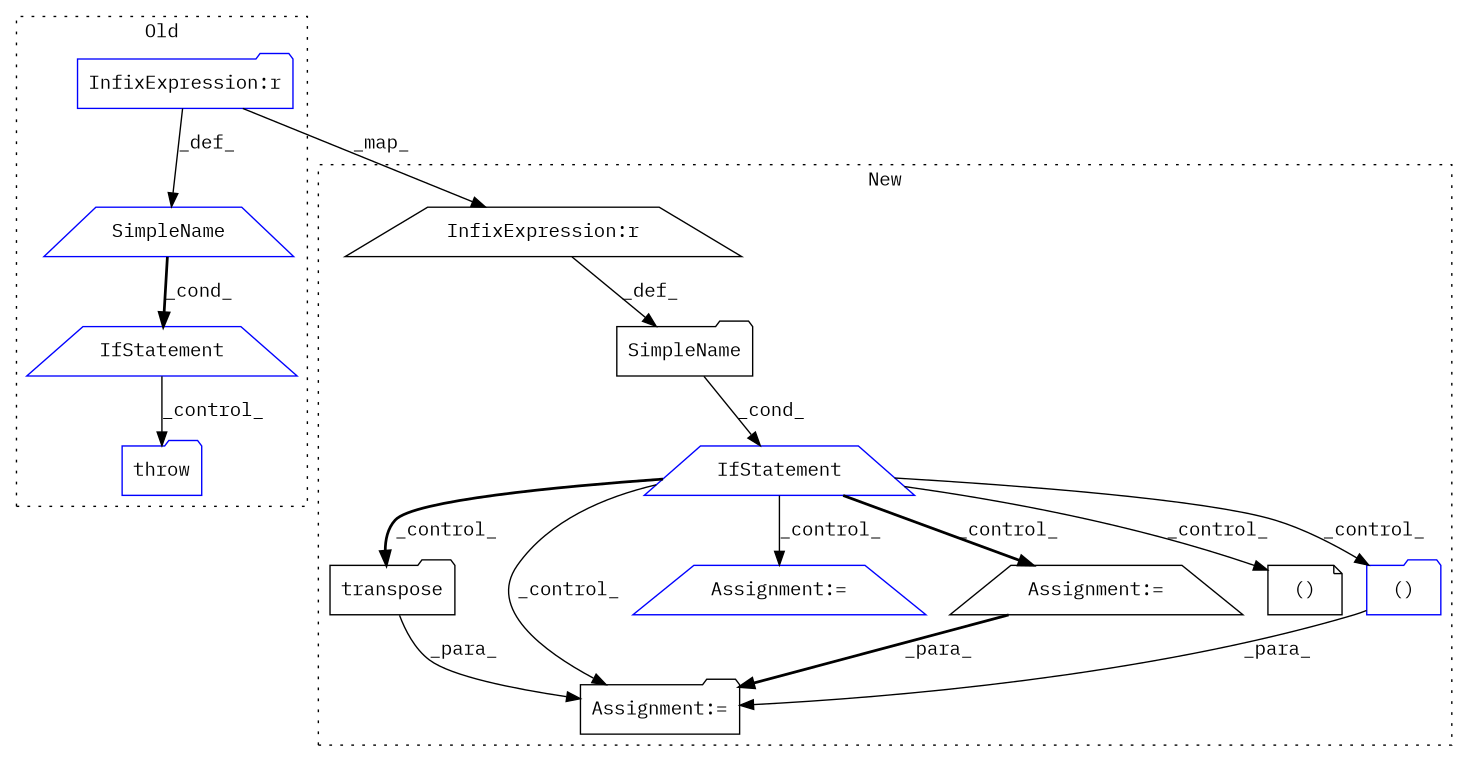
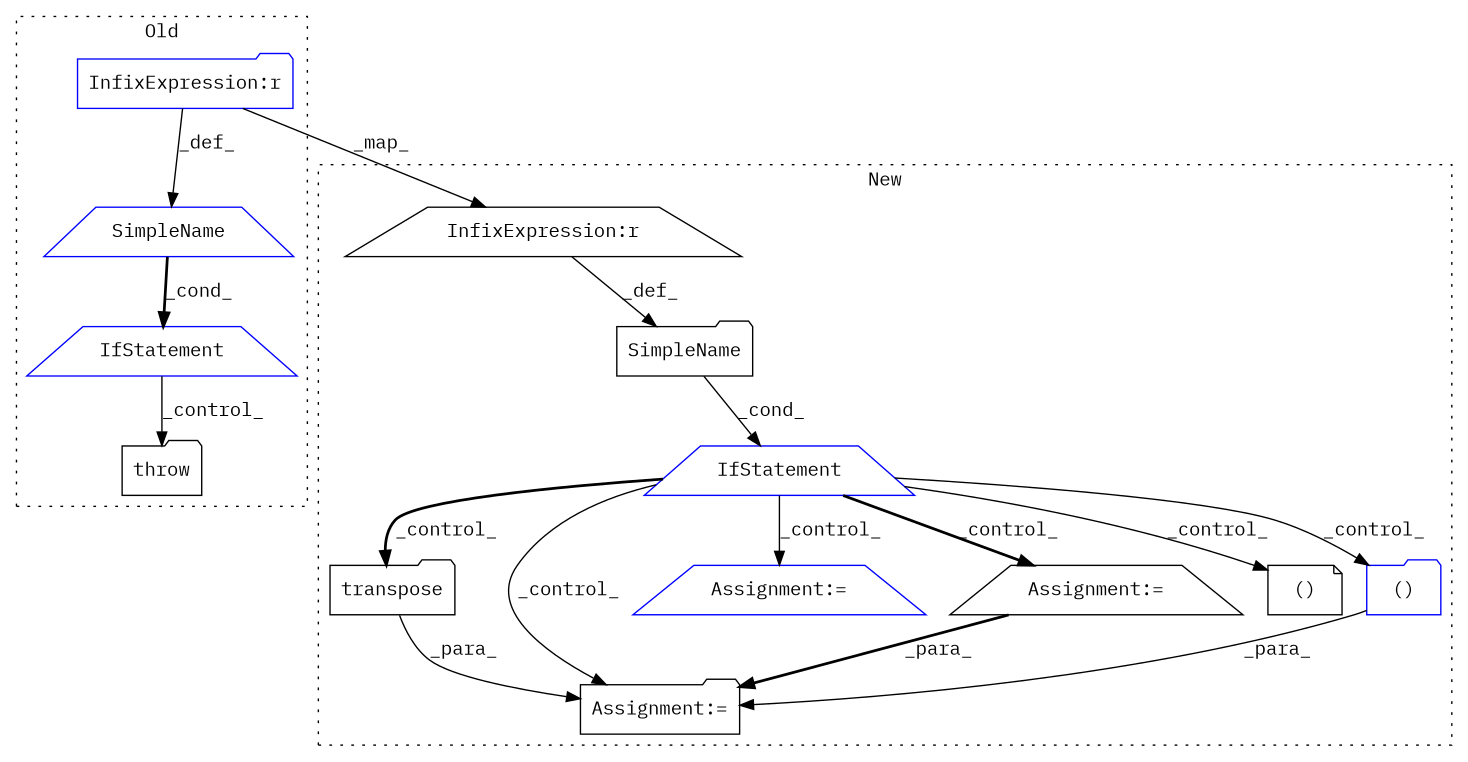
(162, 471) -> (162, 471)
